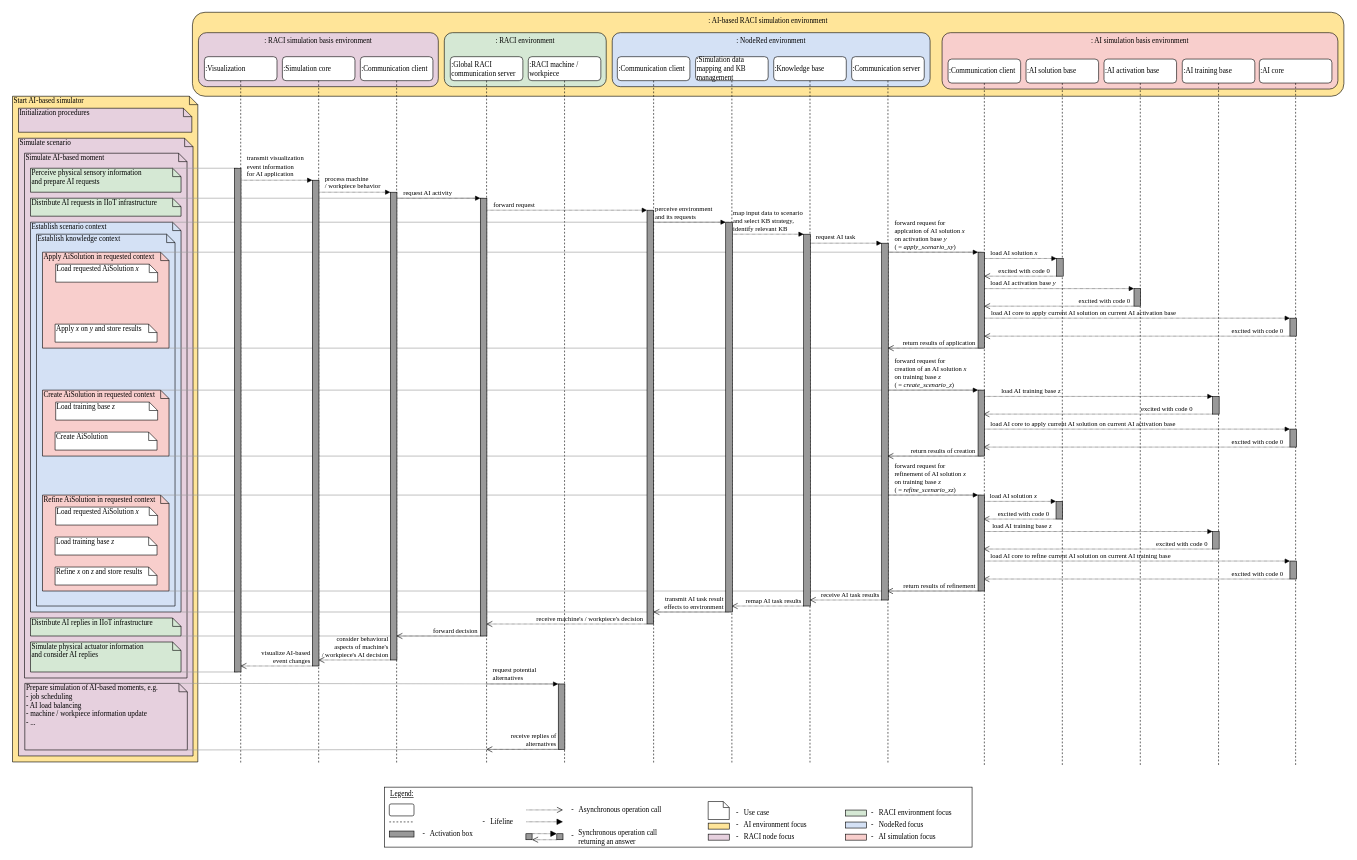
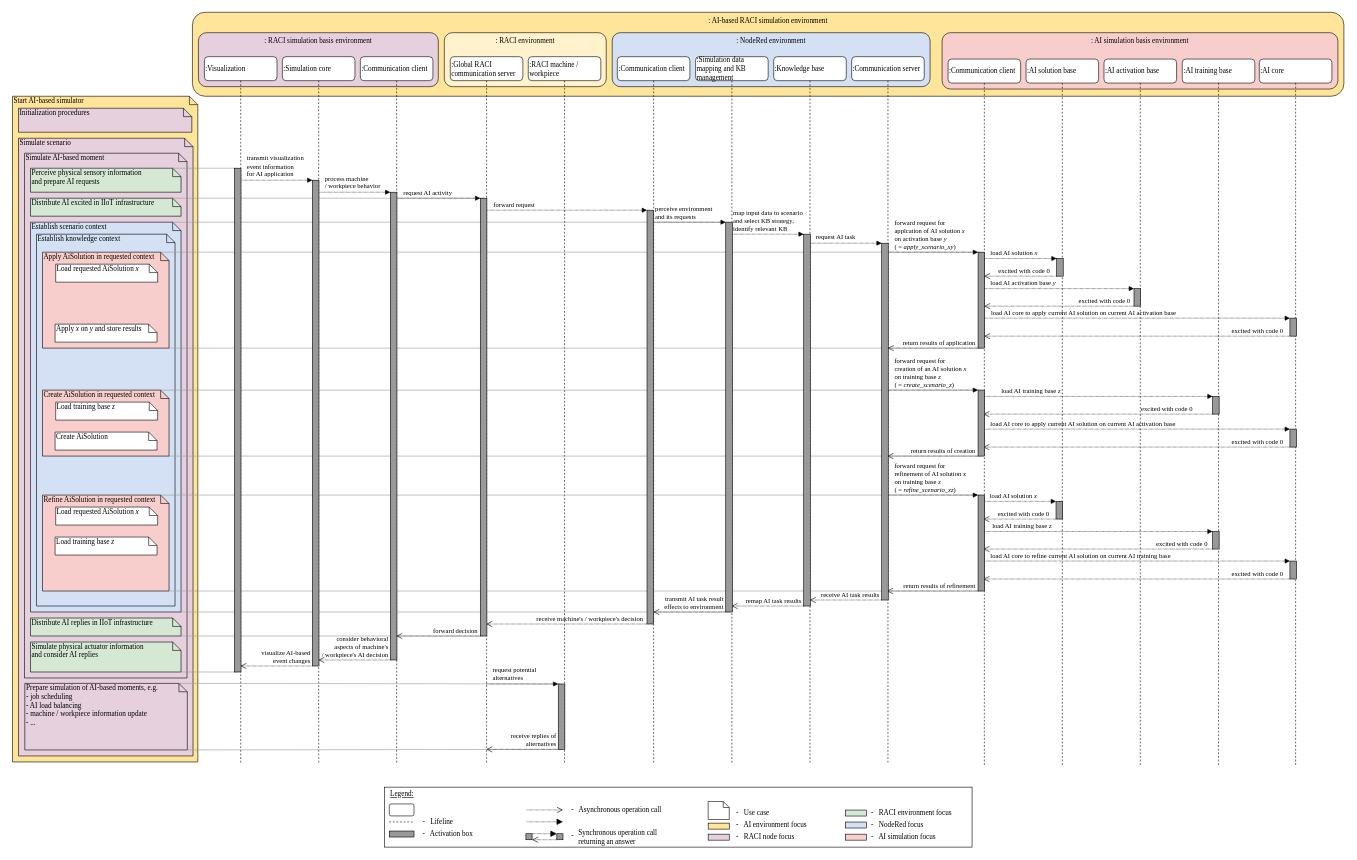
(525, 60) -> (525, 60)
(106, 208) -> (106, 208)
(106, 576) -> none
(497, 822) -> (437, 822)
